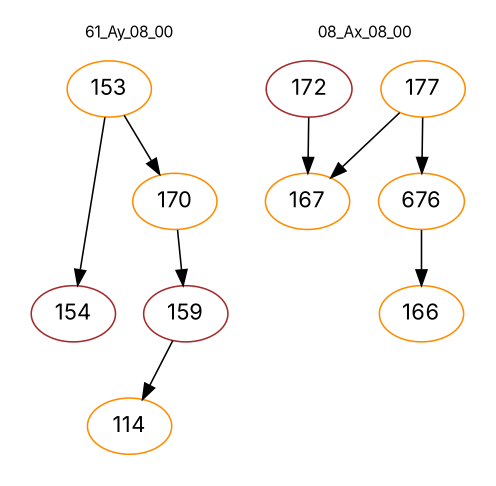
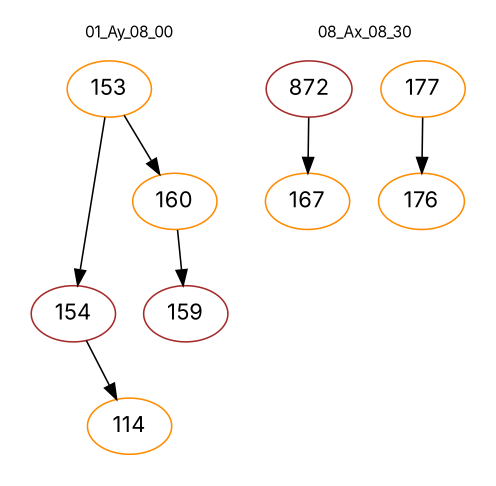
(130, 34) -> (130, 34)
(365, 34) -> (365, 34)
(309, 89) -> (309, 89)
(371, 140) -> none
(175, 201) -> (175, 201)
(422, 201) -> (422, 201)
(422, 314) -> none
(161, 363) -> (98, 363)
